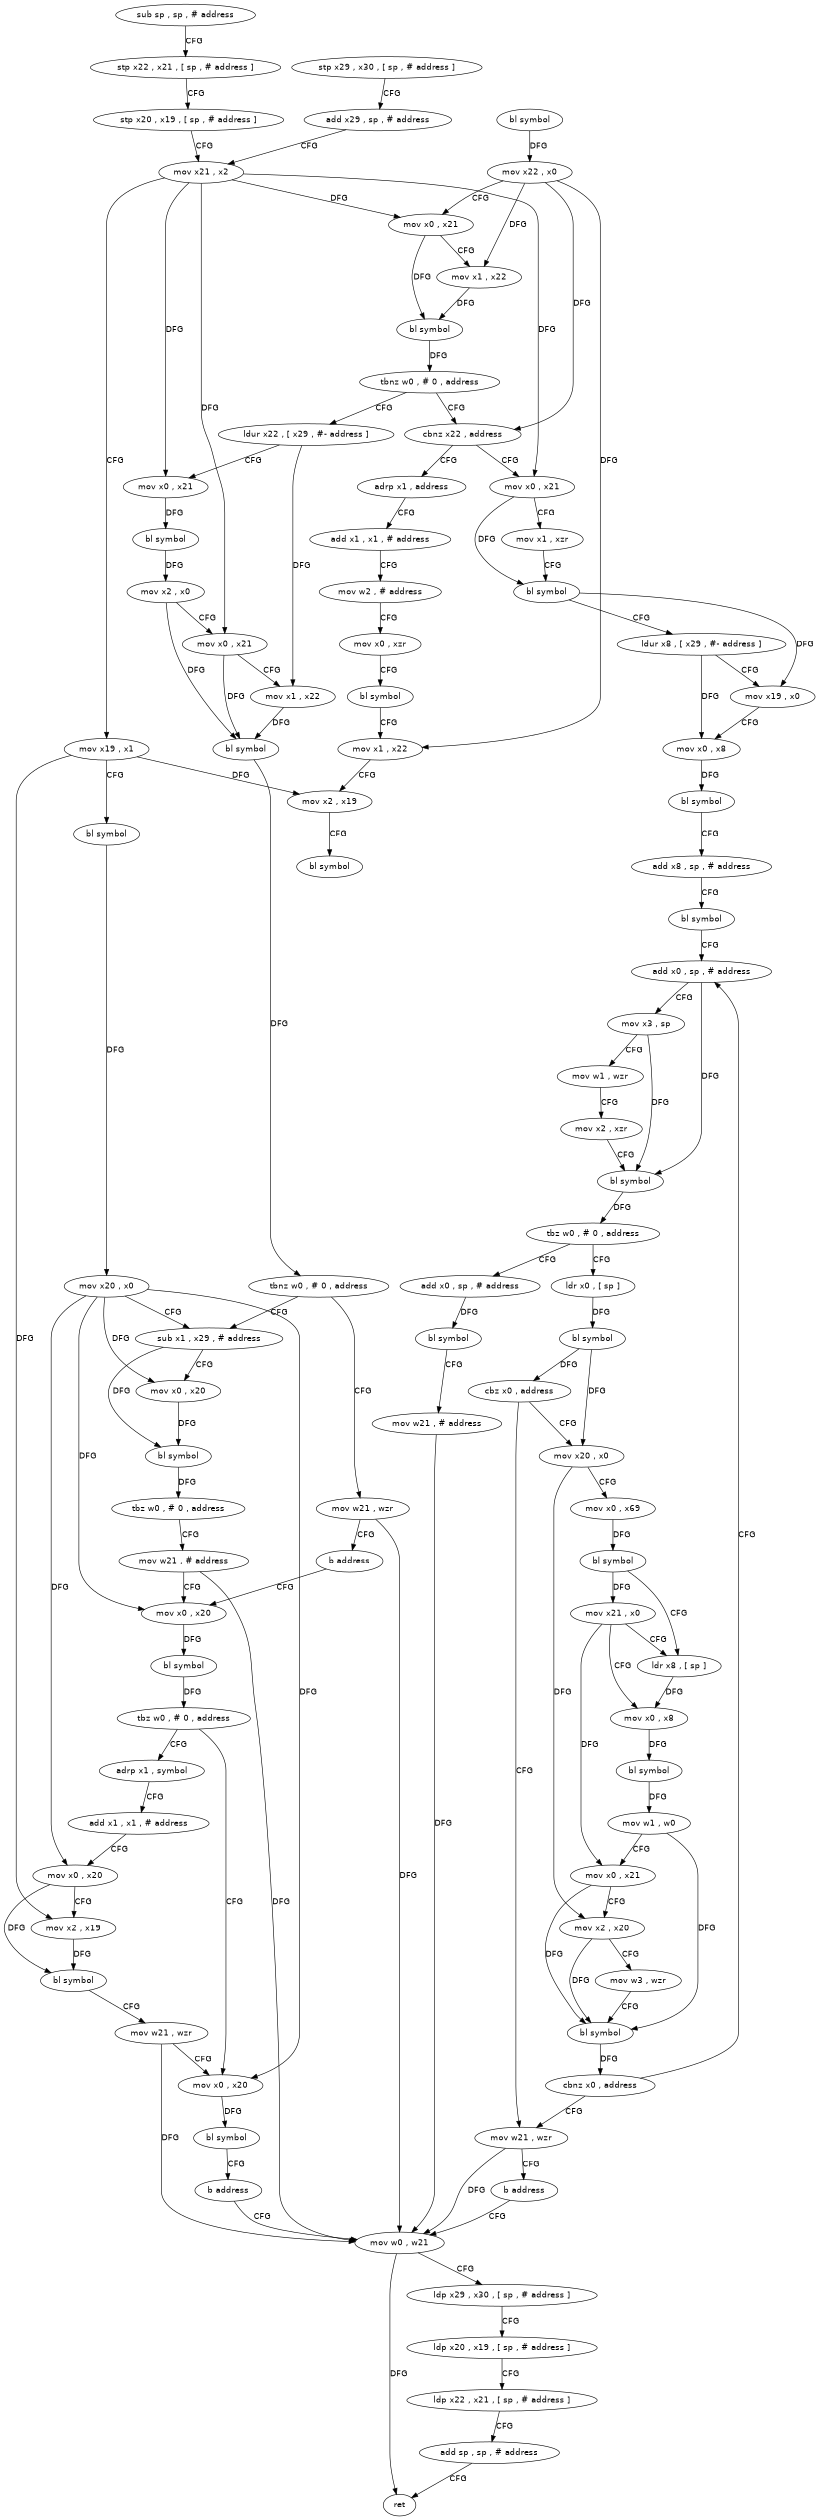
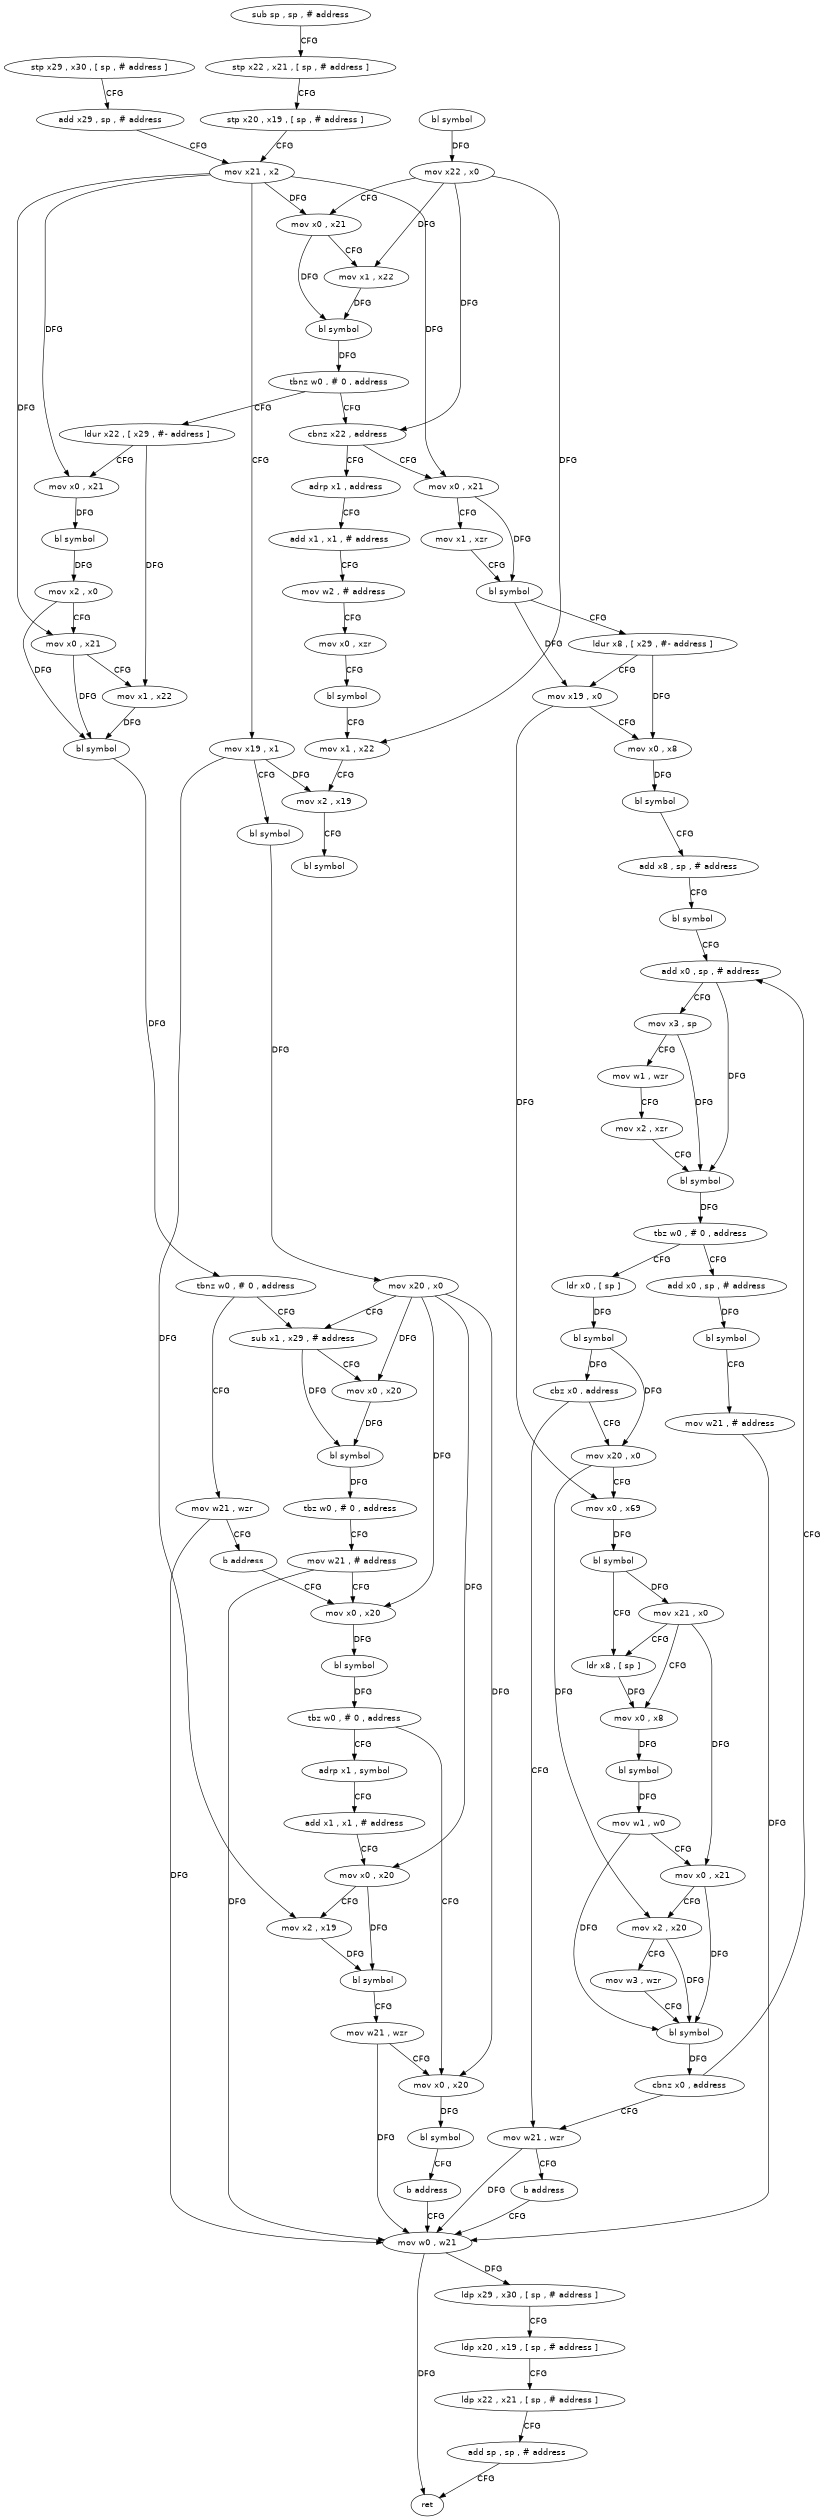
none -> (517, 1107)
(466, 2269) -> (494, 2269)
